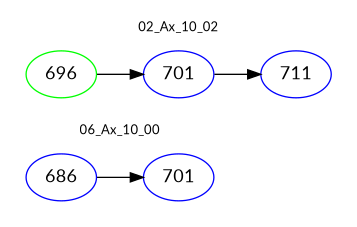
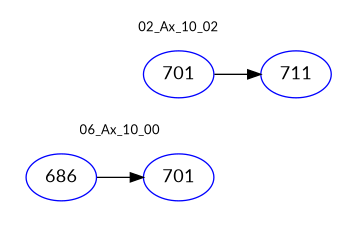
(61, 74) -> none
